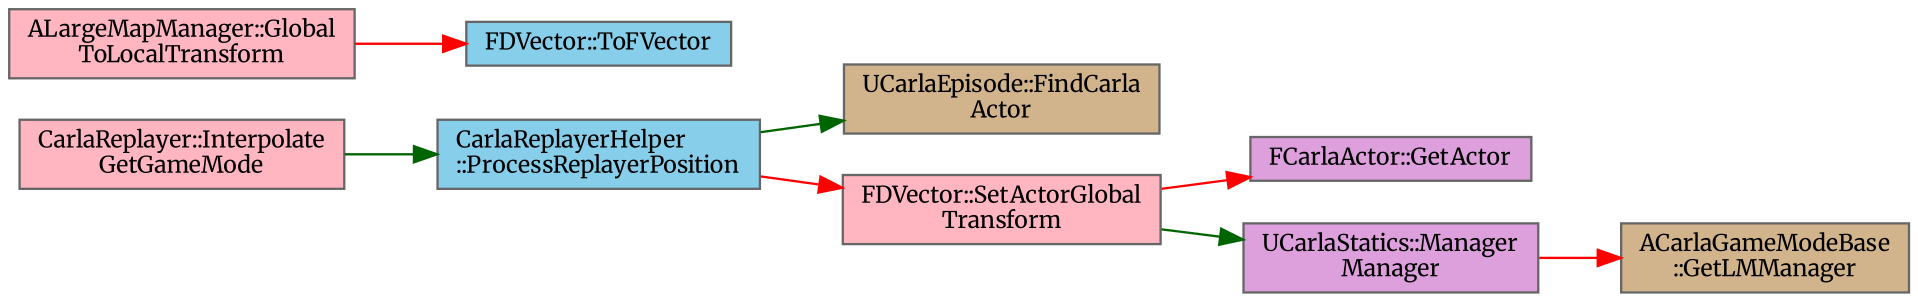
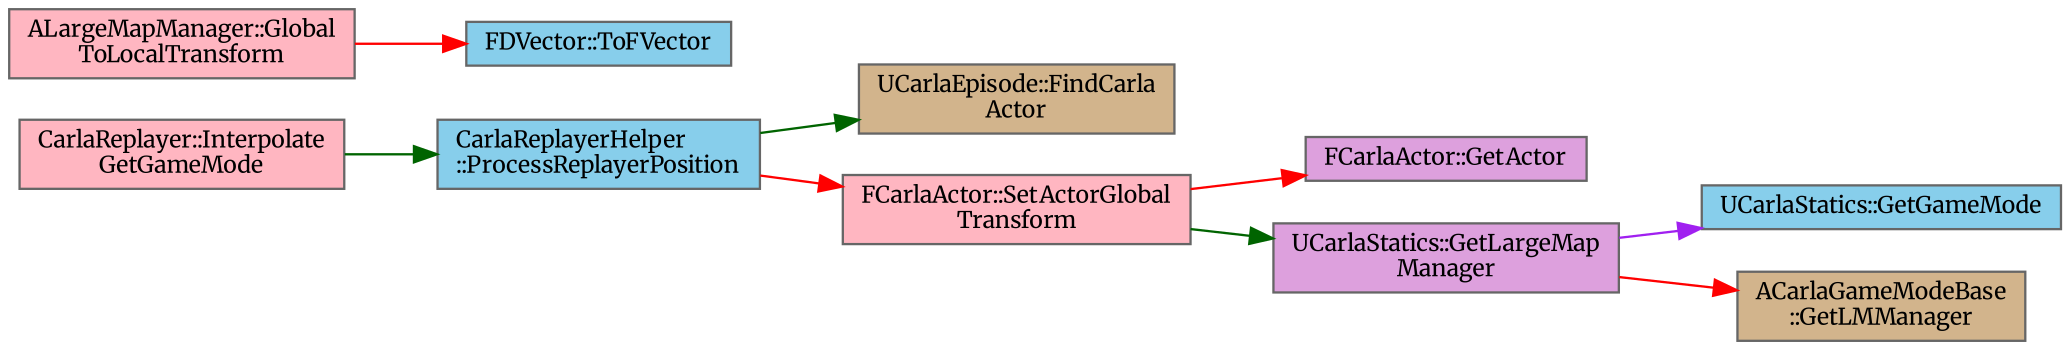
none -> (1881, 207)
(1002, 210) -> (1017, 210)
(1391, 258) -> (1446, 258)
